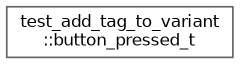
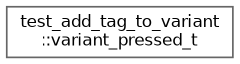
(120, 32) -> (120, 32)
